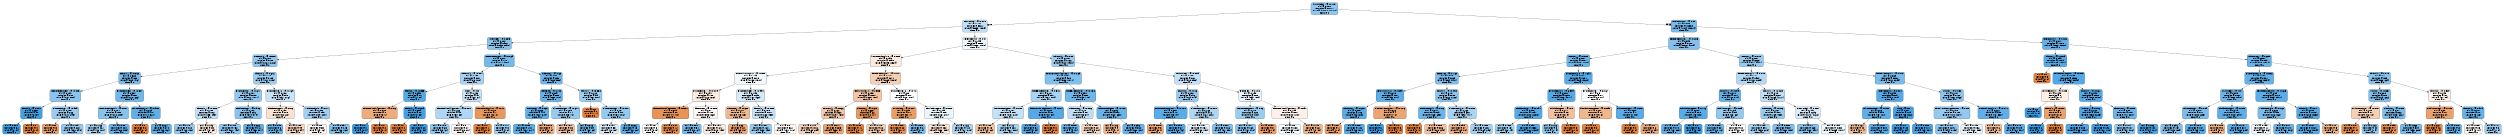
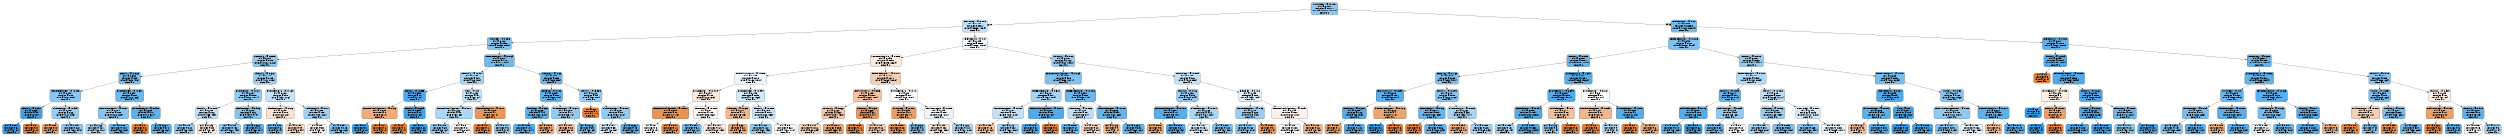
(917, 129) -> (917, 129)
(1435, 129) -> (1435, 129)
none -> (1611, 129)
